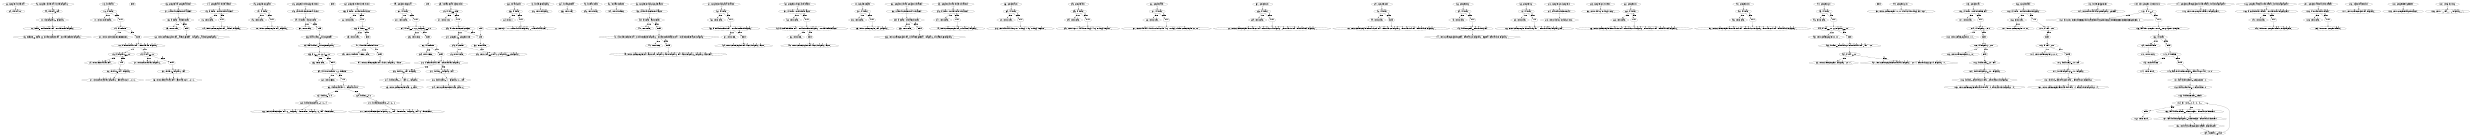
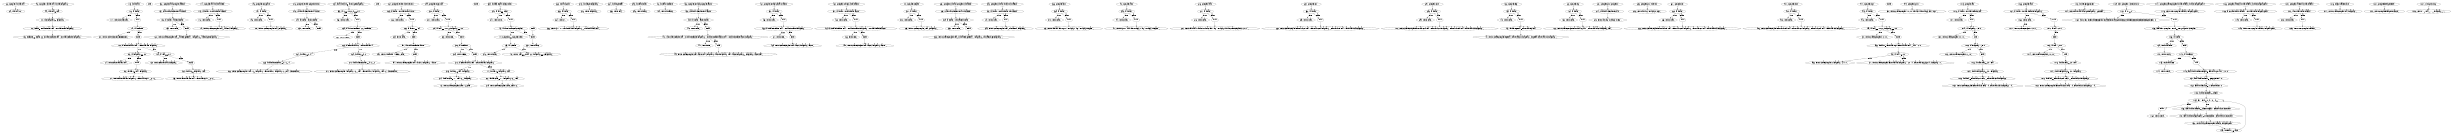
(319, 37) -> none
